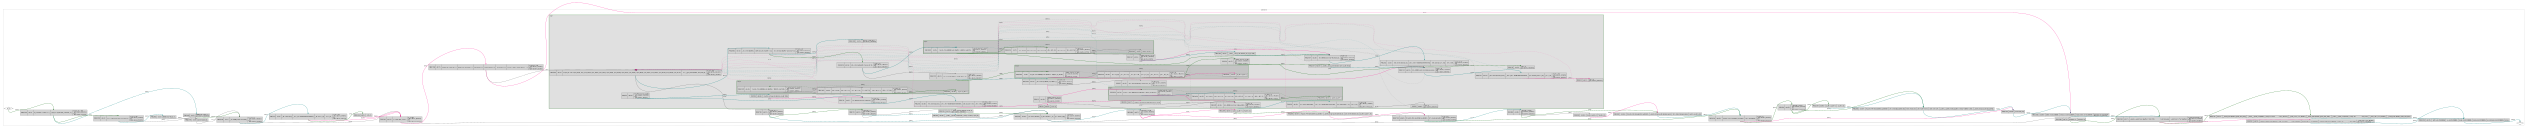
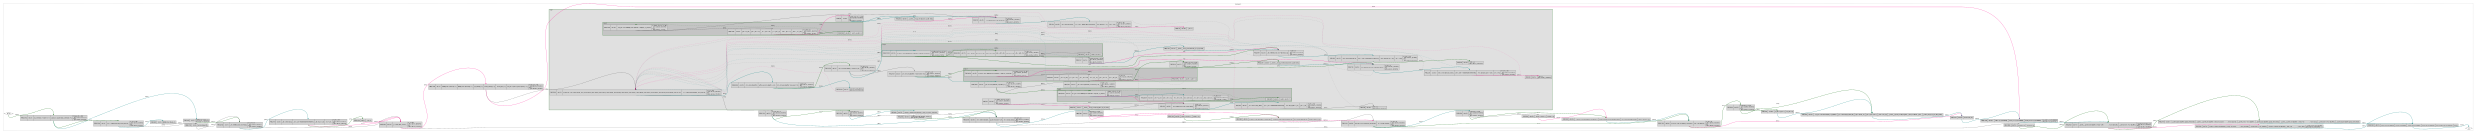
none -> (819, 33)
(1090, 90) -> (1041, 91)
